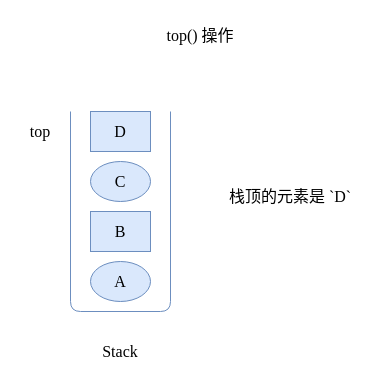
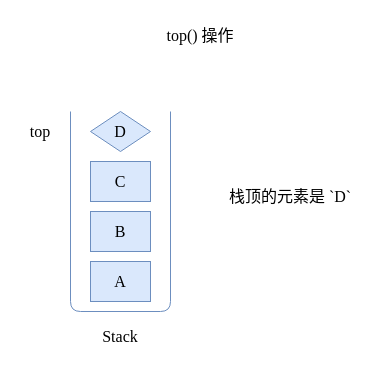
(121, 132) -> (121, 132)
(121, 182) -> (121, 182)
(121, 282) -> (121, 282)
(121, 352) -> (121, 337)
